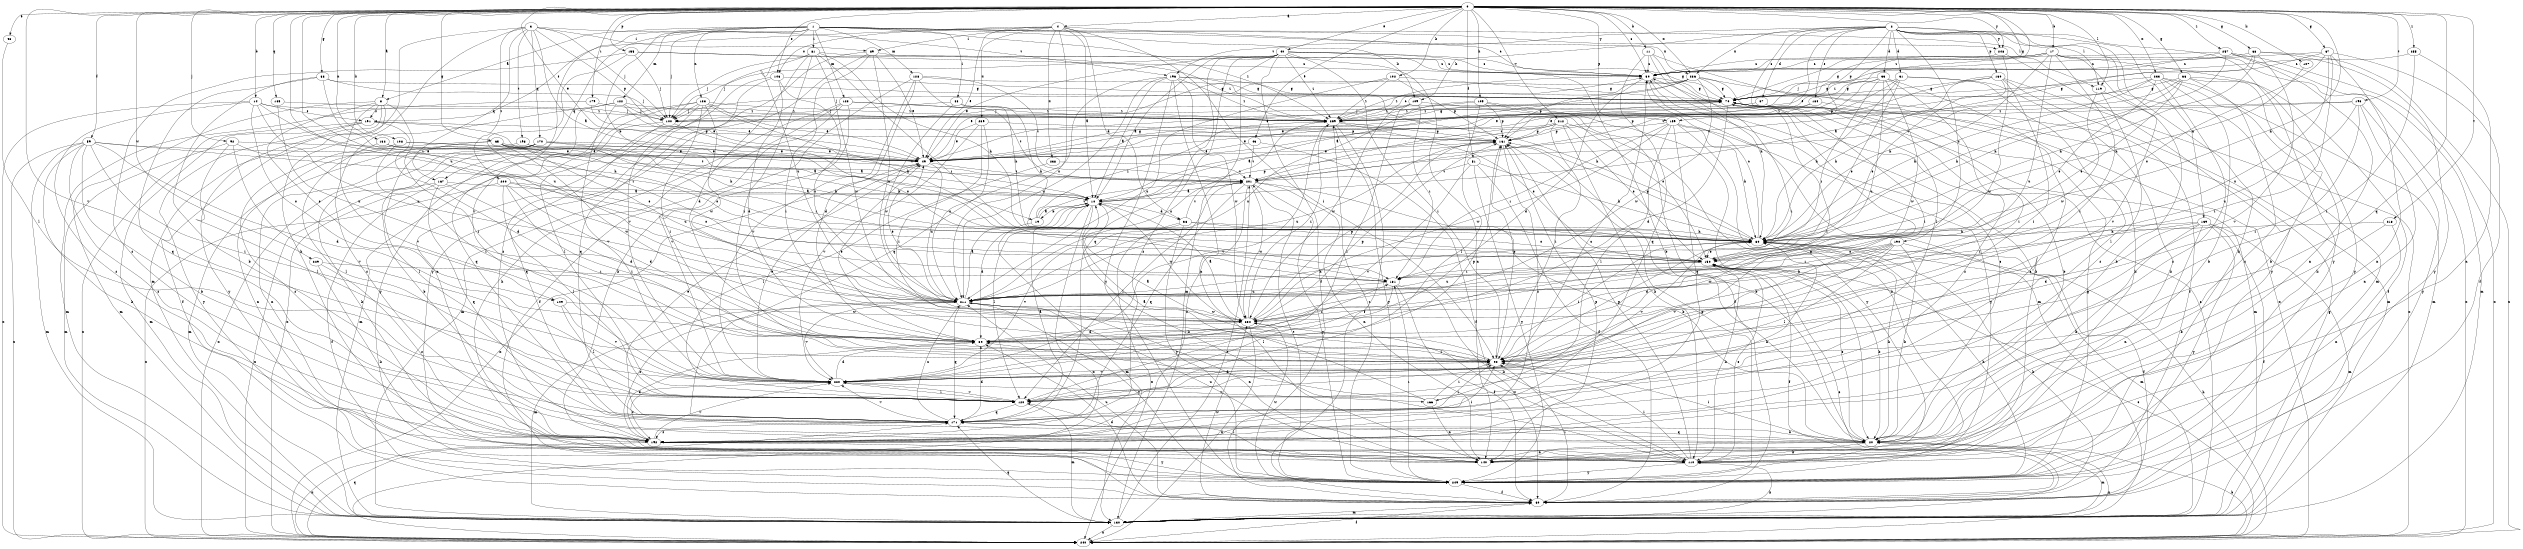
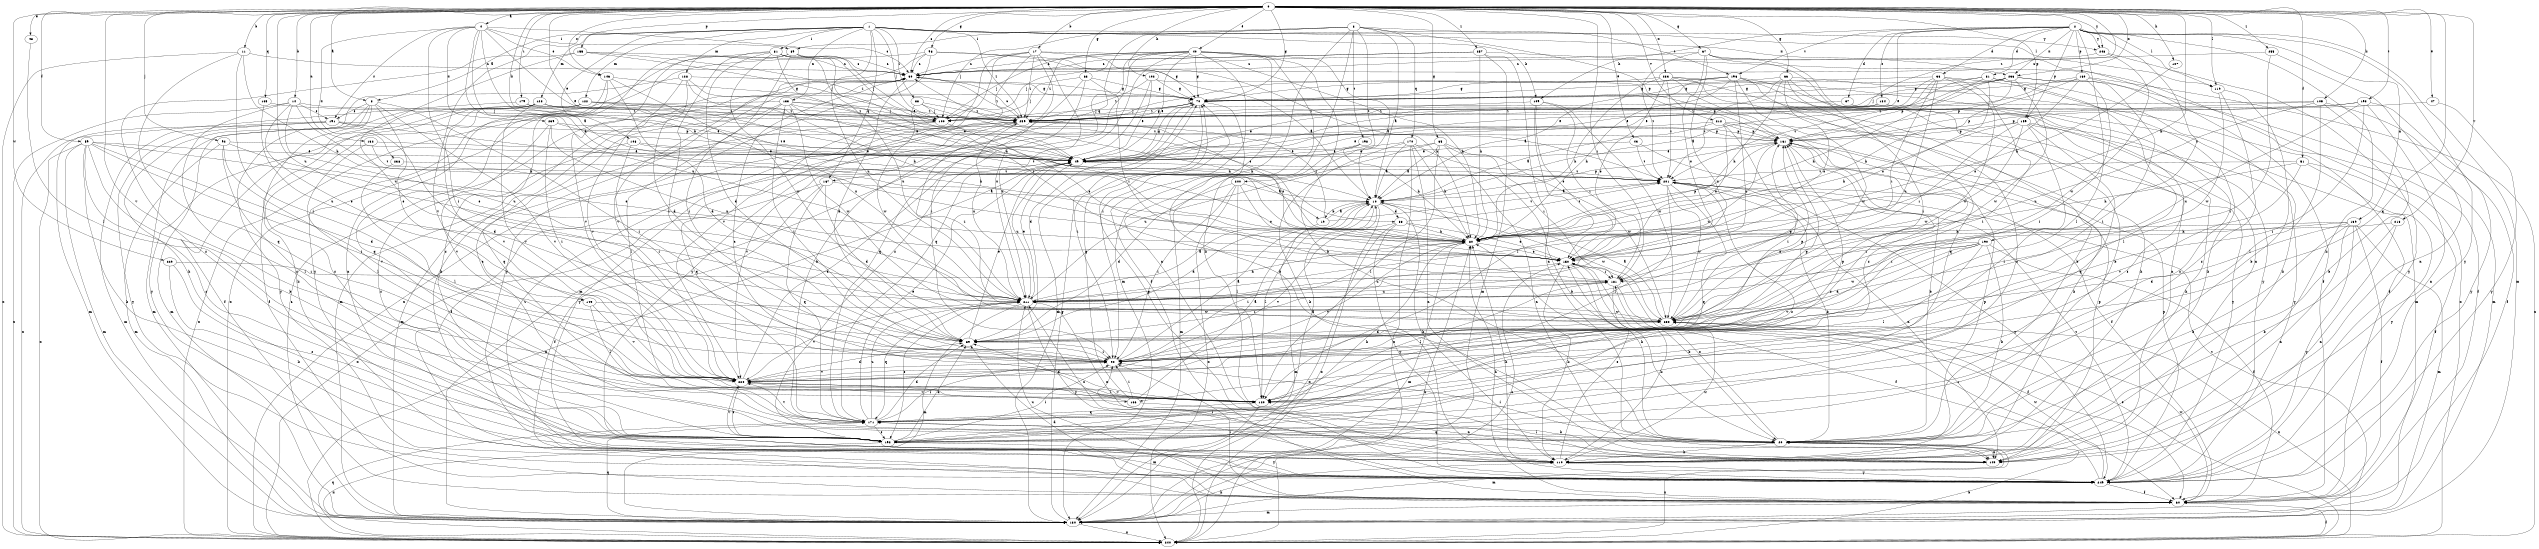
(2254, 52) -> (931, 52)
none -> (2433, 101)
